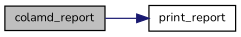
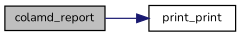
(192, 18) -> (192, 18)
